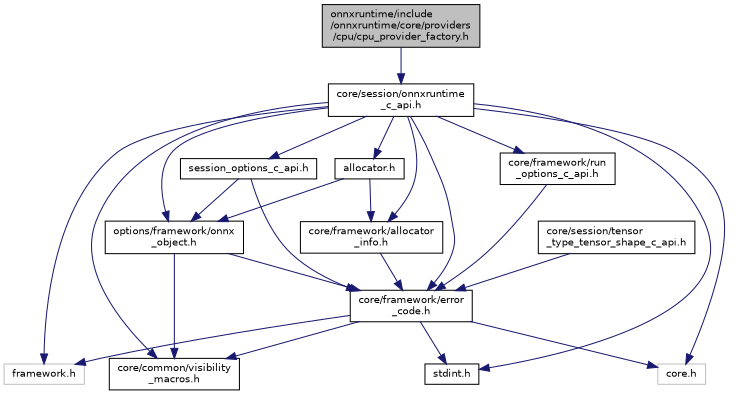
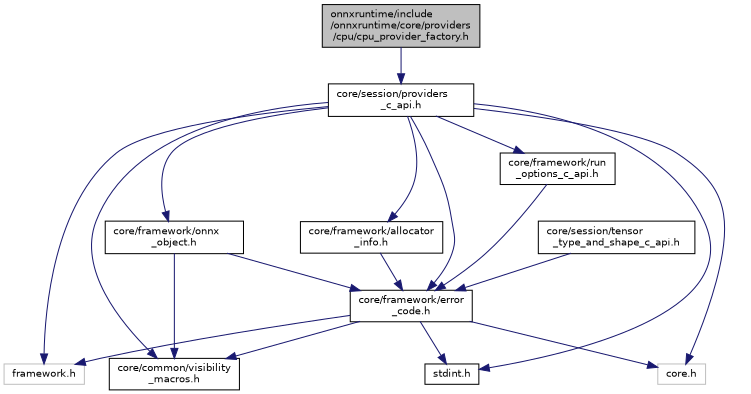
(401, 100) -> (401, 100)
(249, 169) -> none
(370, 169) -> none
(174, 237) -> (174, 237)
(617, 237) -> (617, 237)
